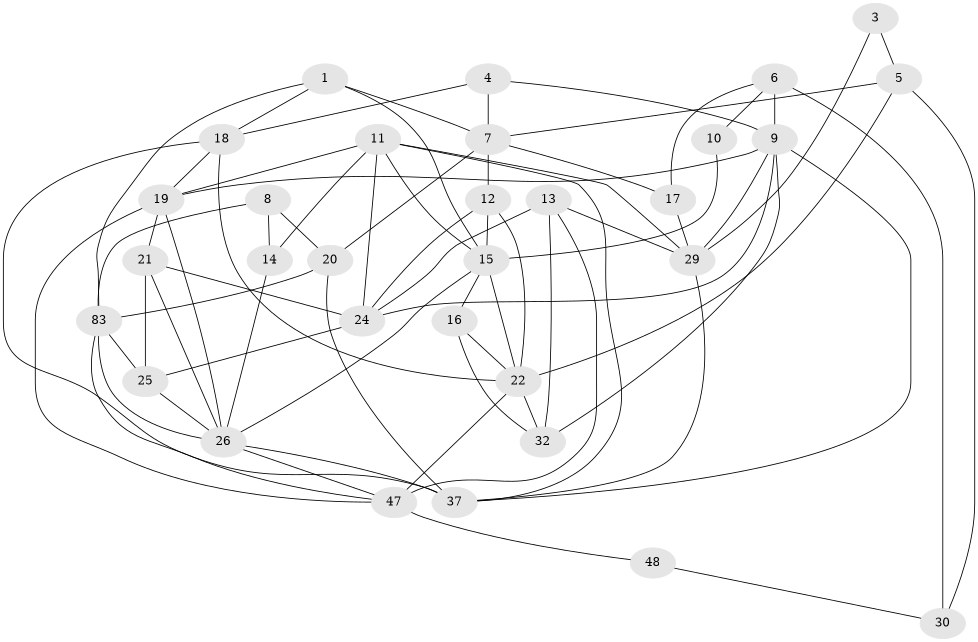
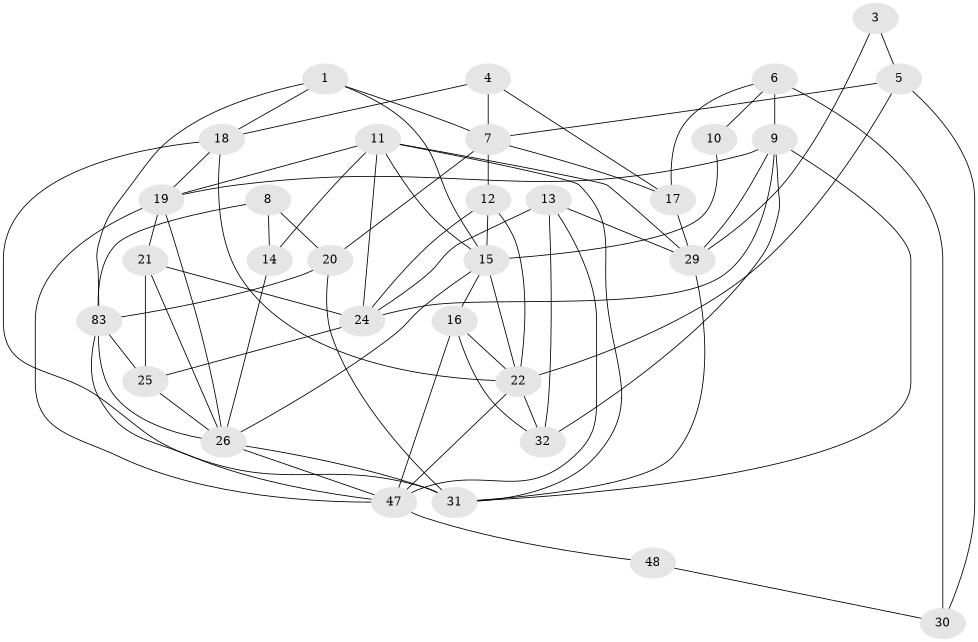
(635, 99) -> (581, 139)
none -> (424, 412)
(455, 502) -> (455, 502)
